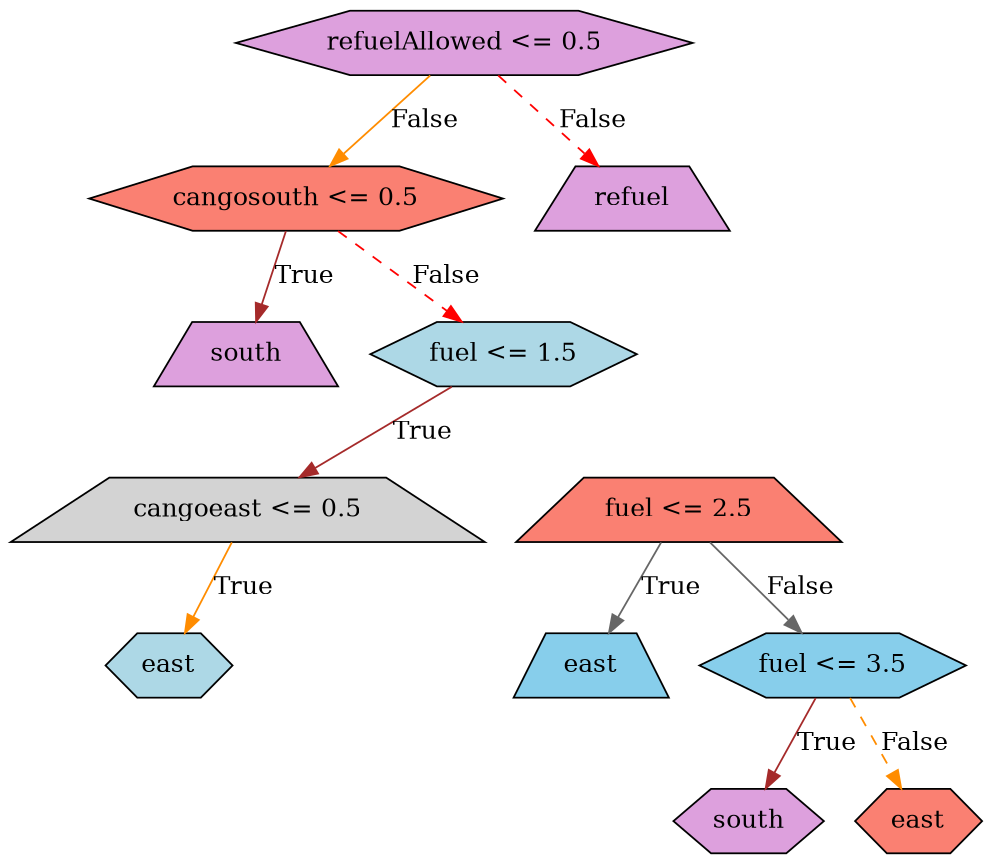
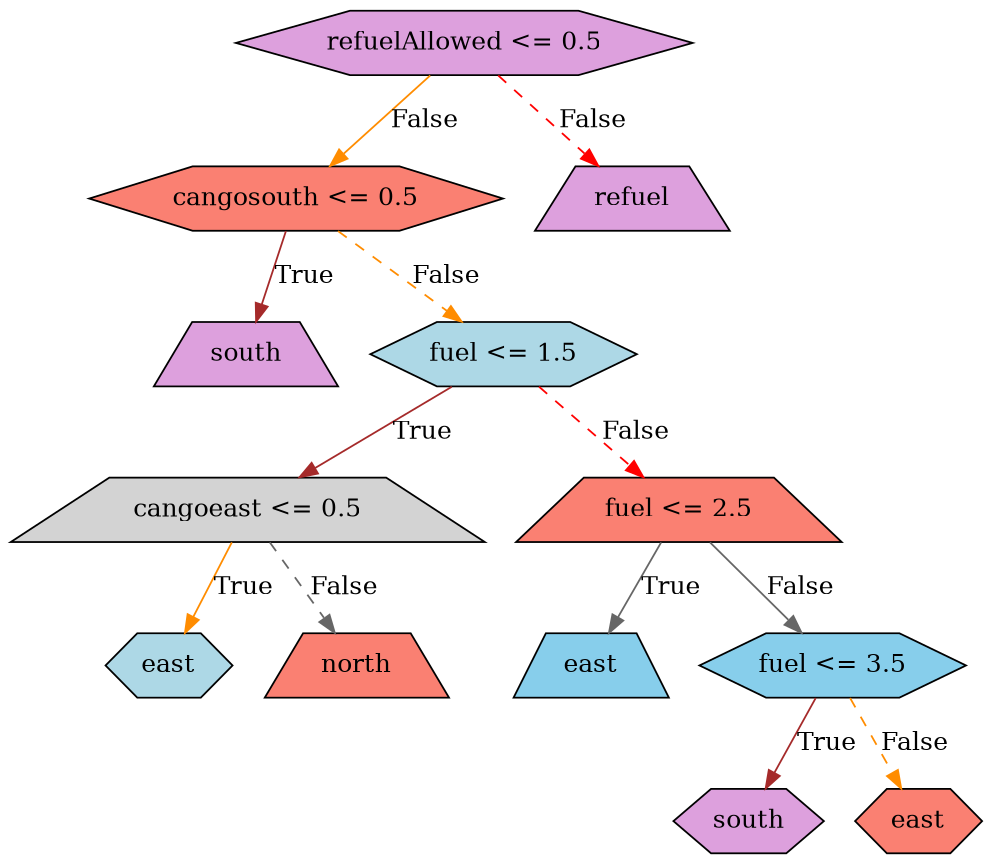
(393, 271) -> (393, 271)
none -> (584, 426)
none -> (357, 665)
